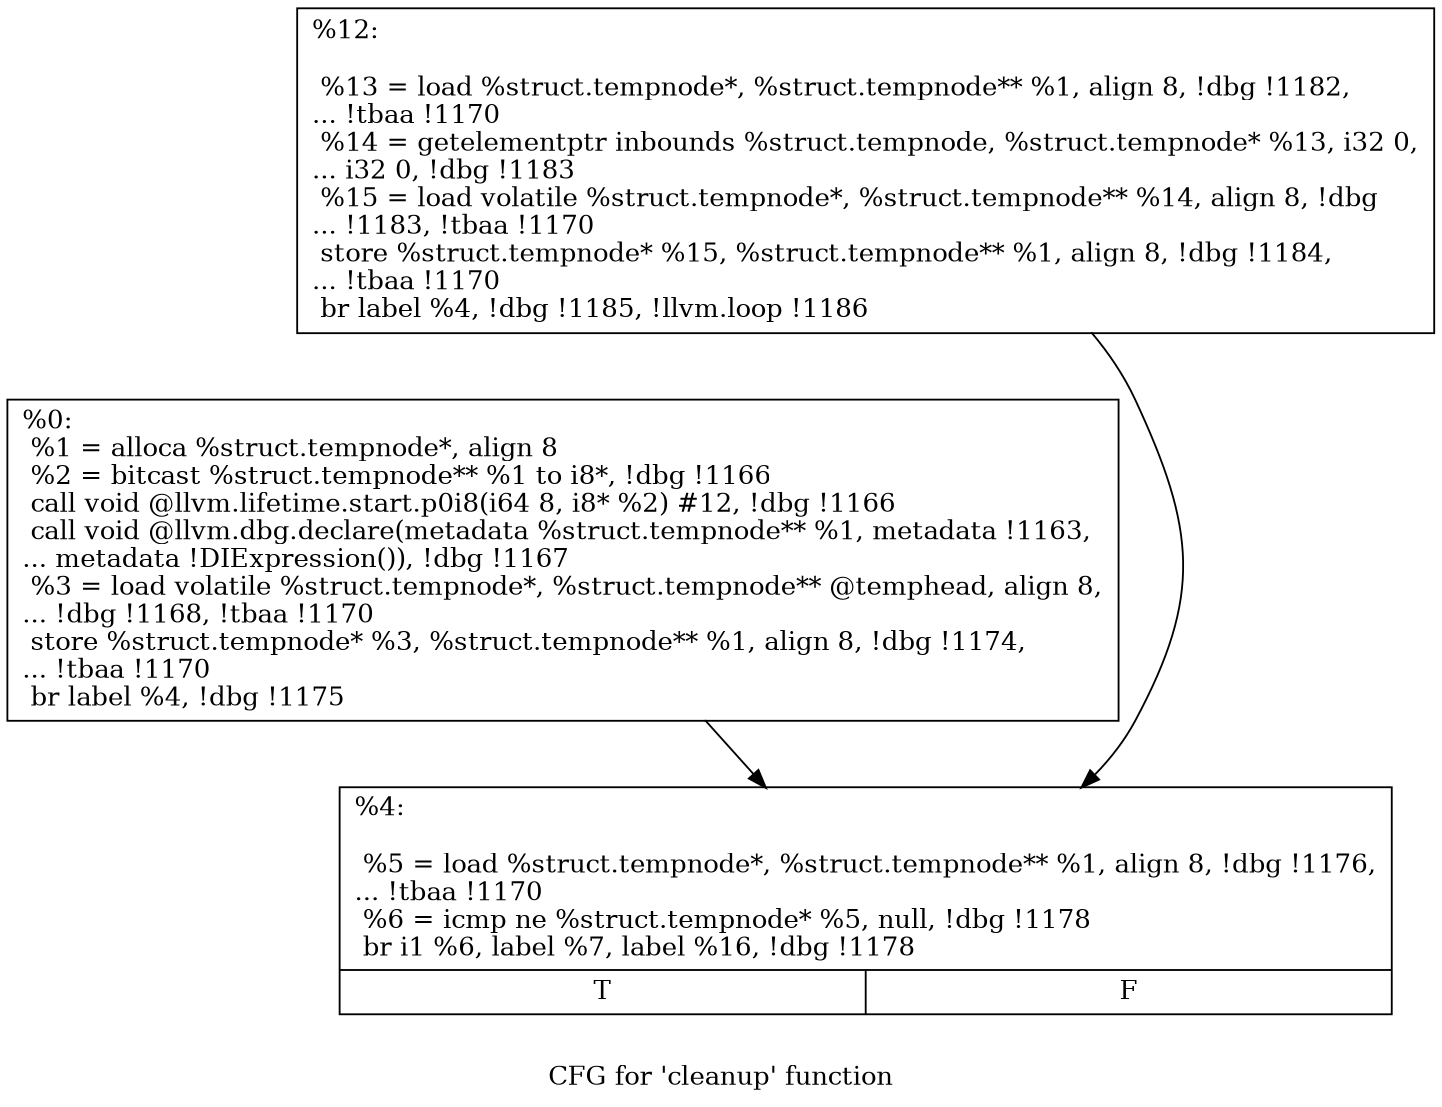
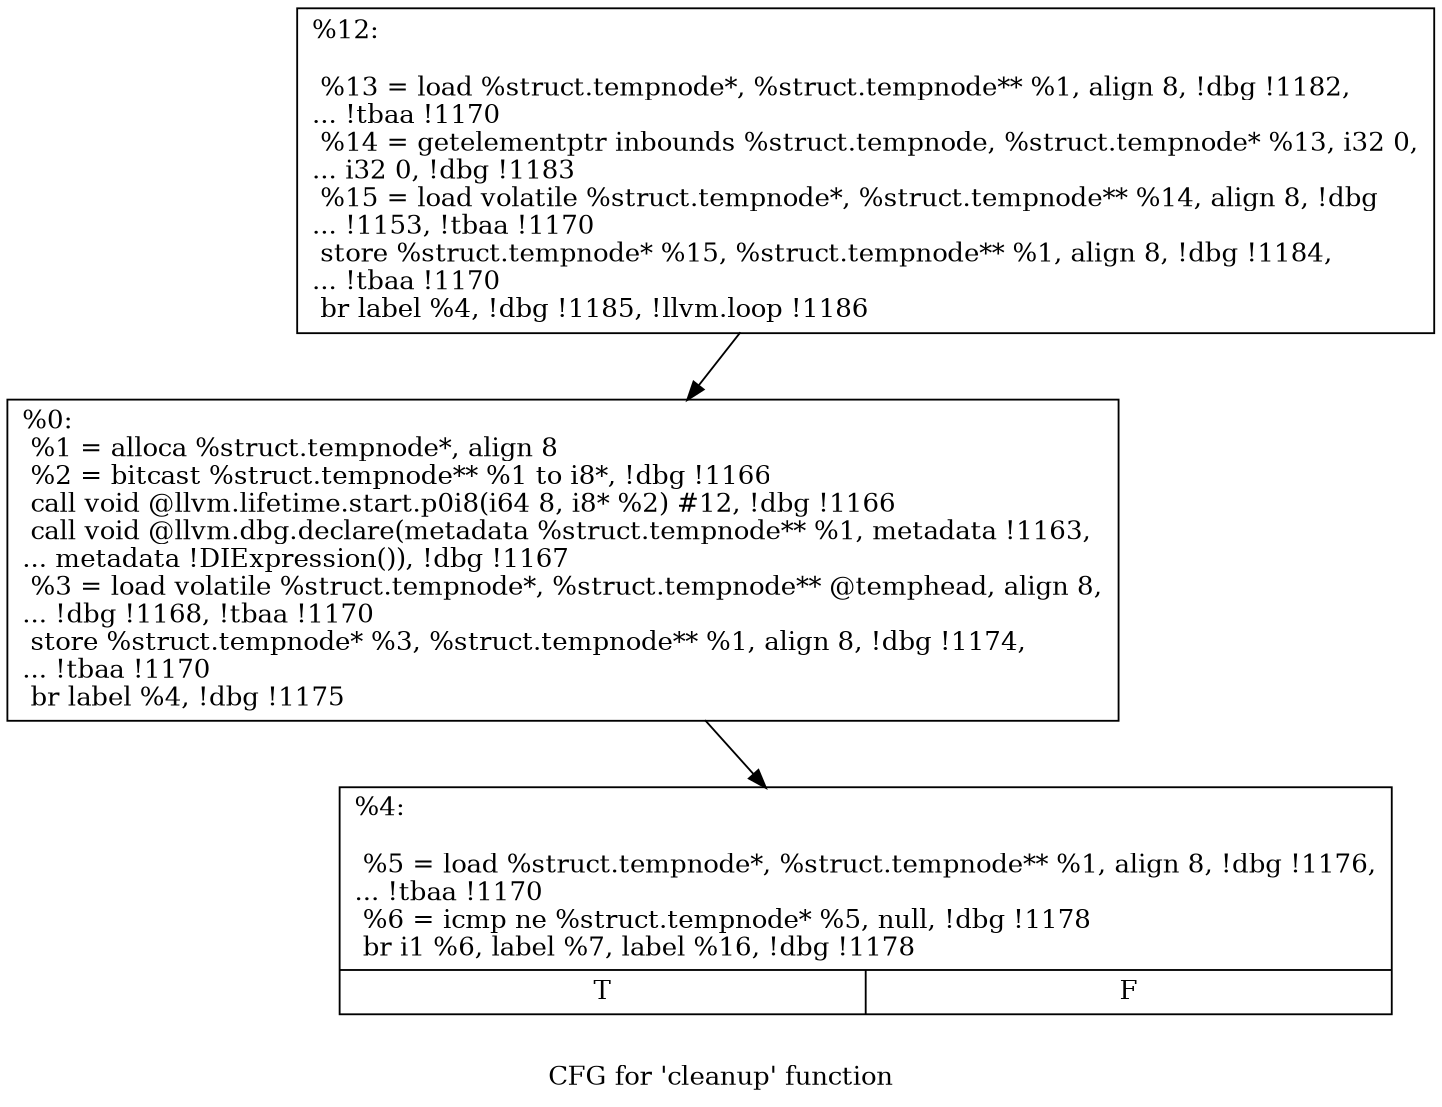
(454, 226) -> (454, 226)
(1182, 554) -> (720, 359)
